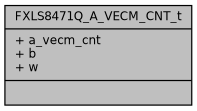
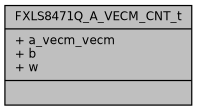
(58, 41) -> (65, 41)
